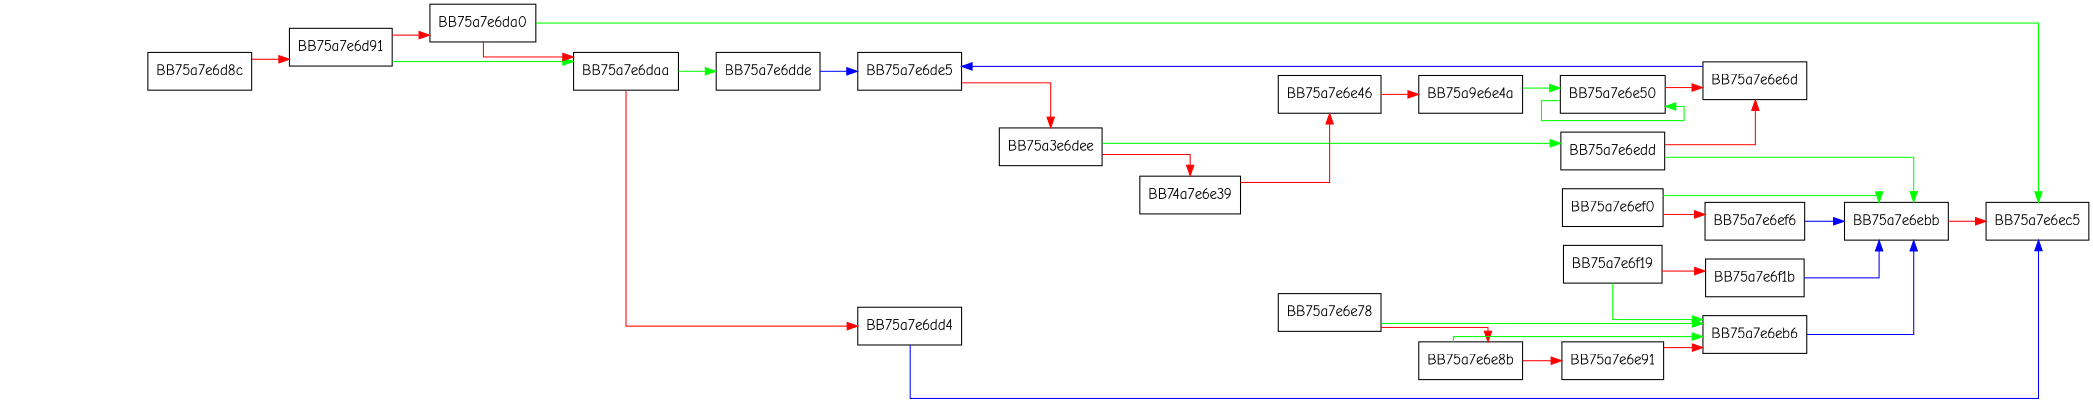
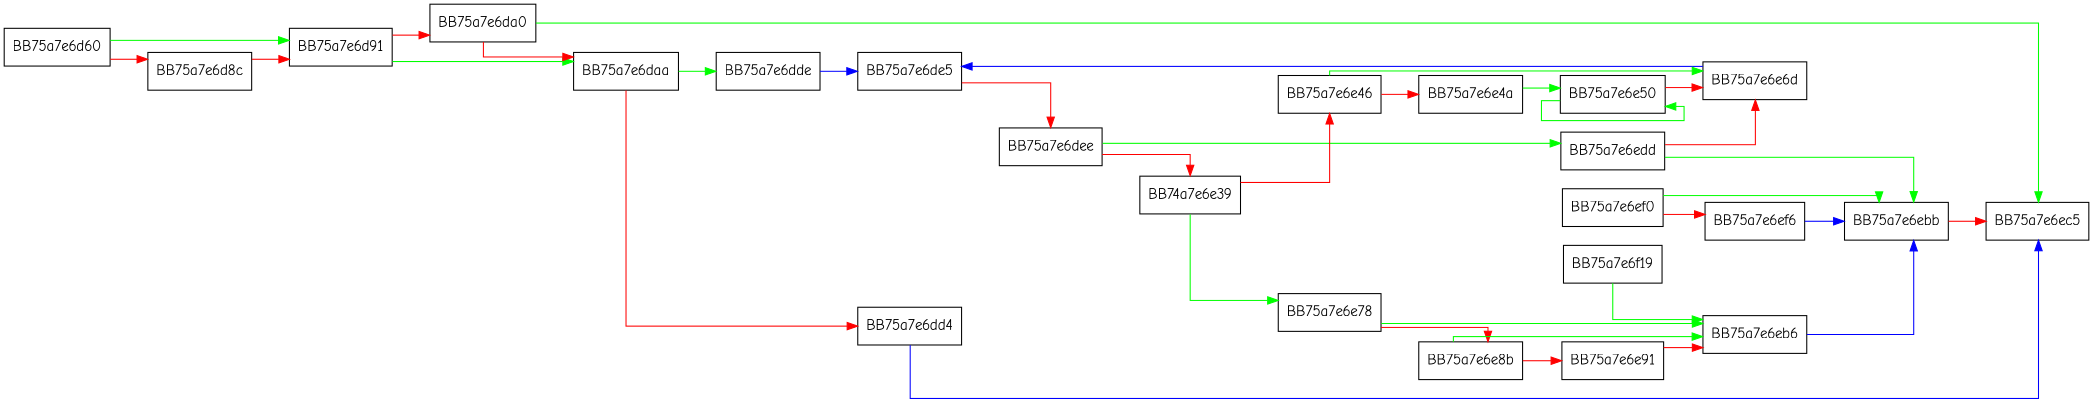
none -> (57, 47)
none -> (1509, 71)
(1471, 94) -> (1471, 94)
(1051, 147) -> (1051, 147)
(1755, 278) -> none
none -> (1190, 296)
